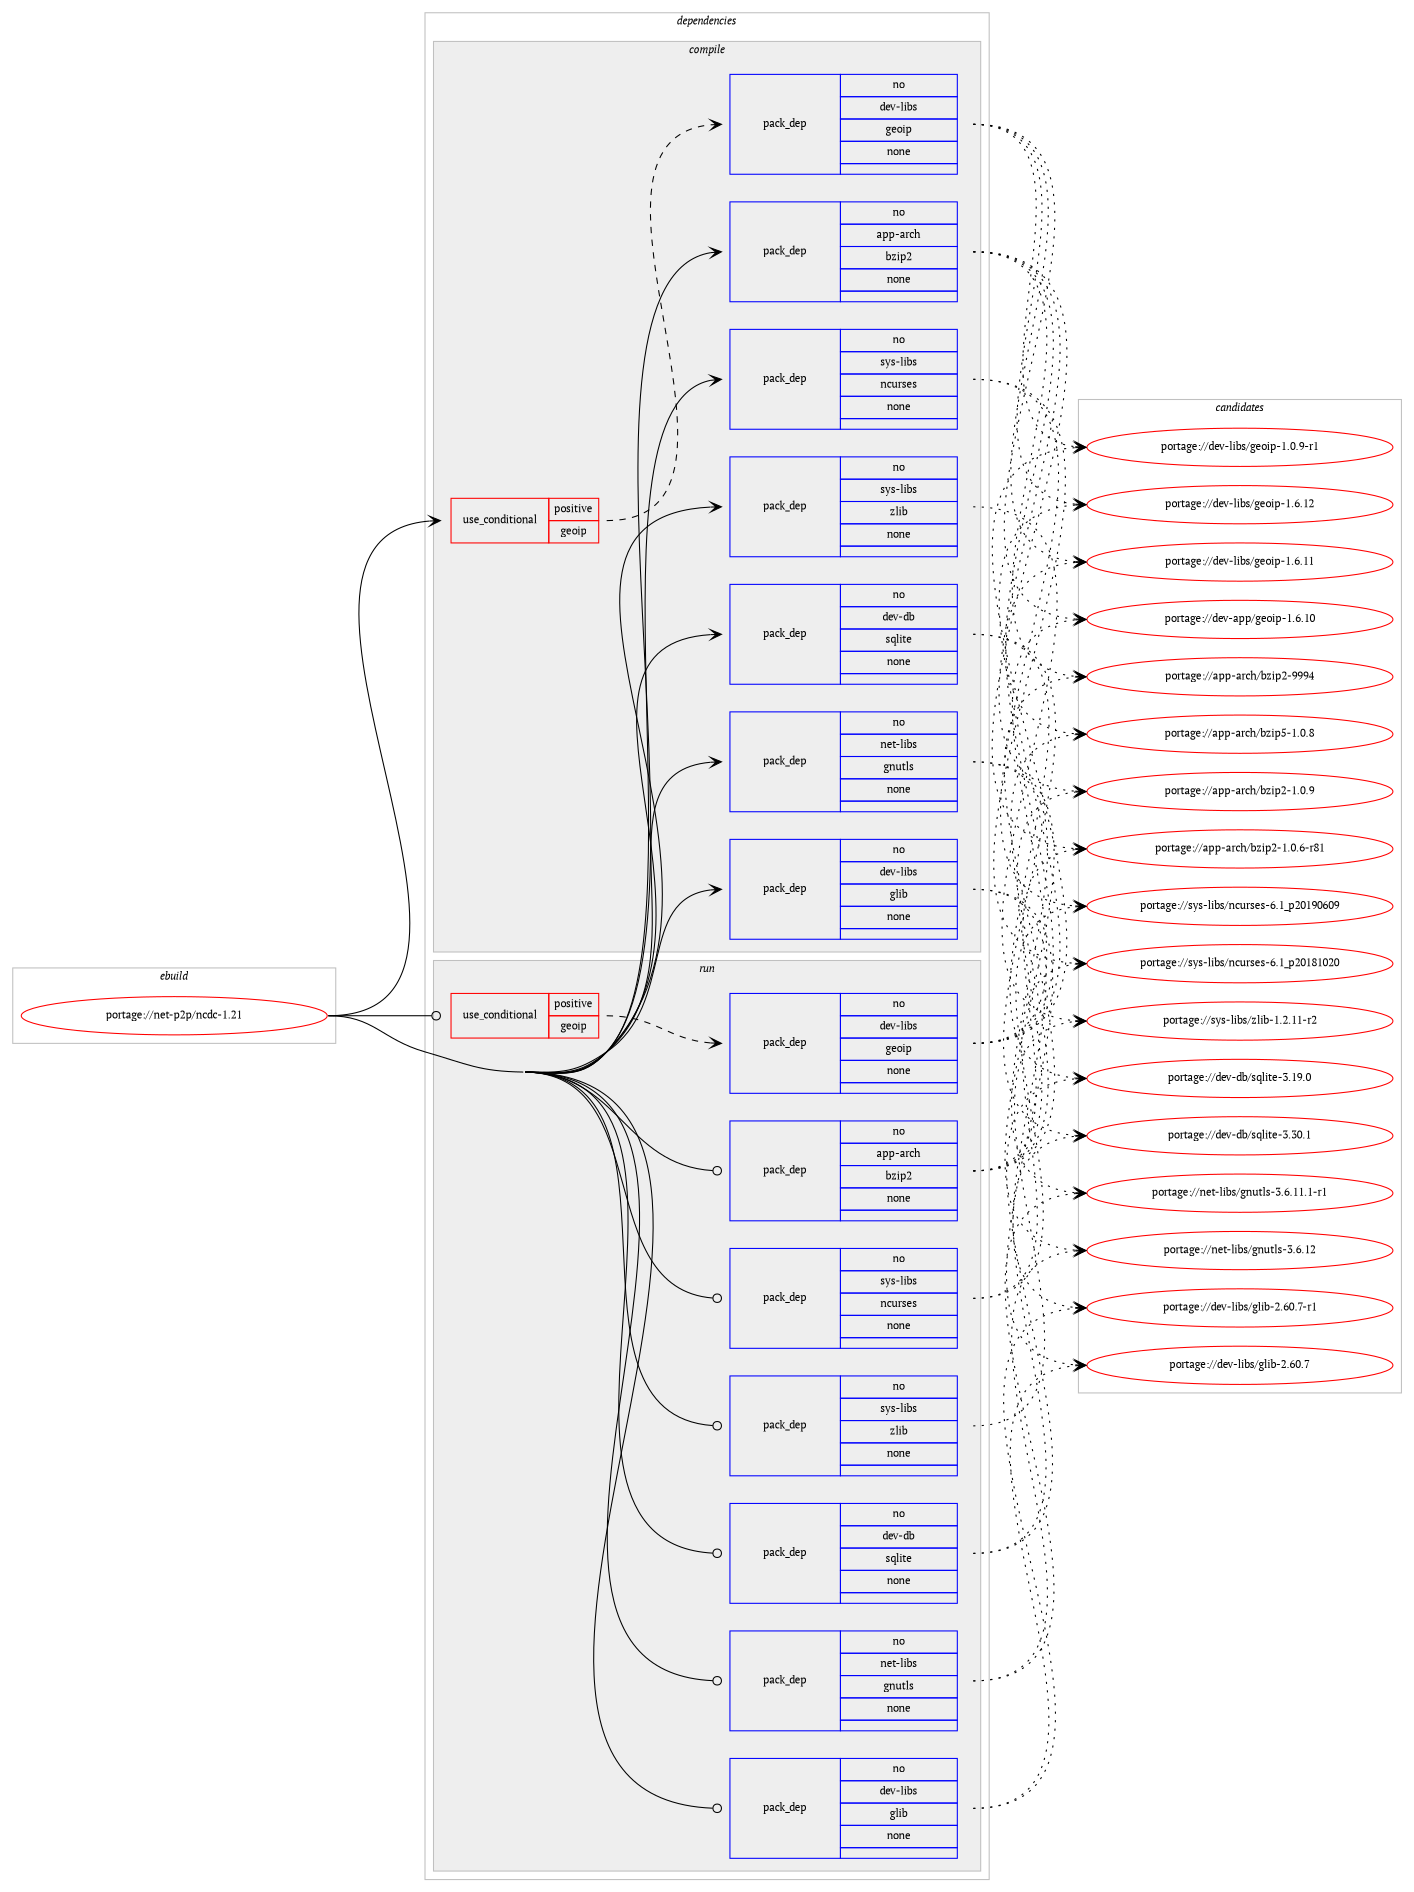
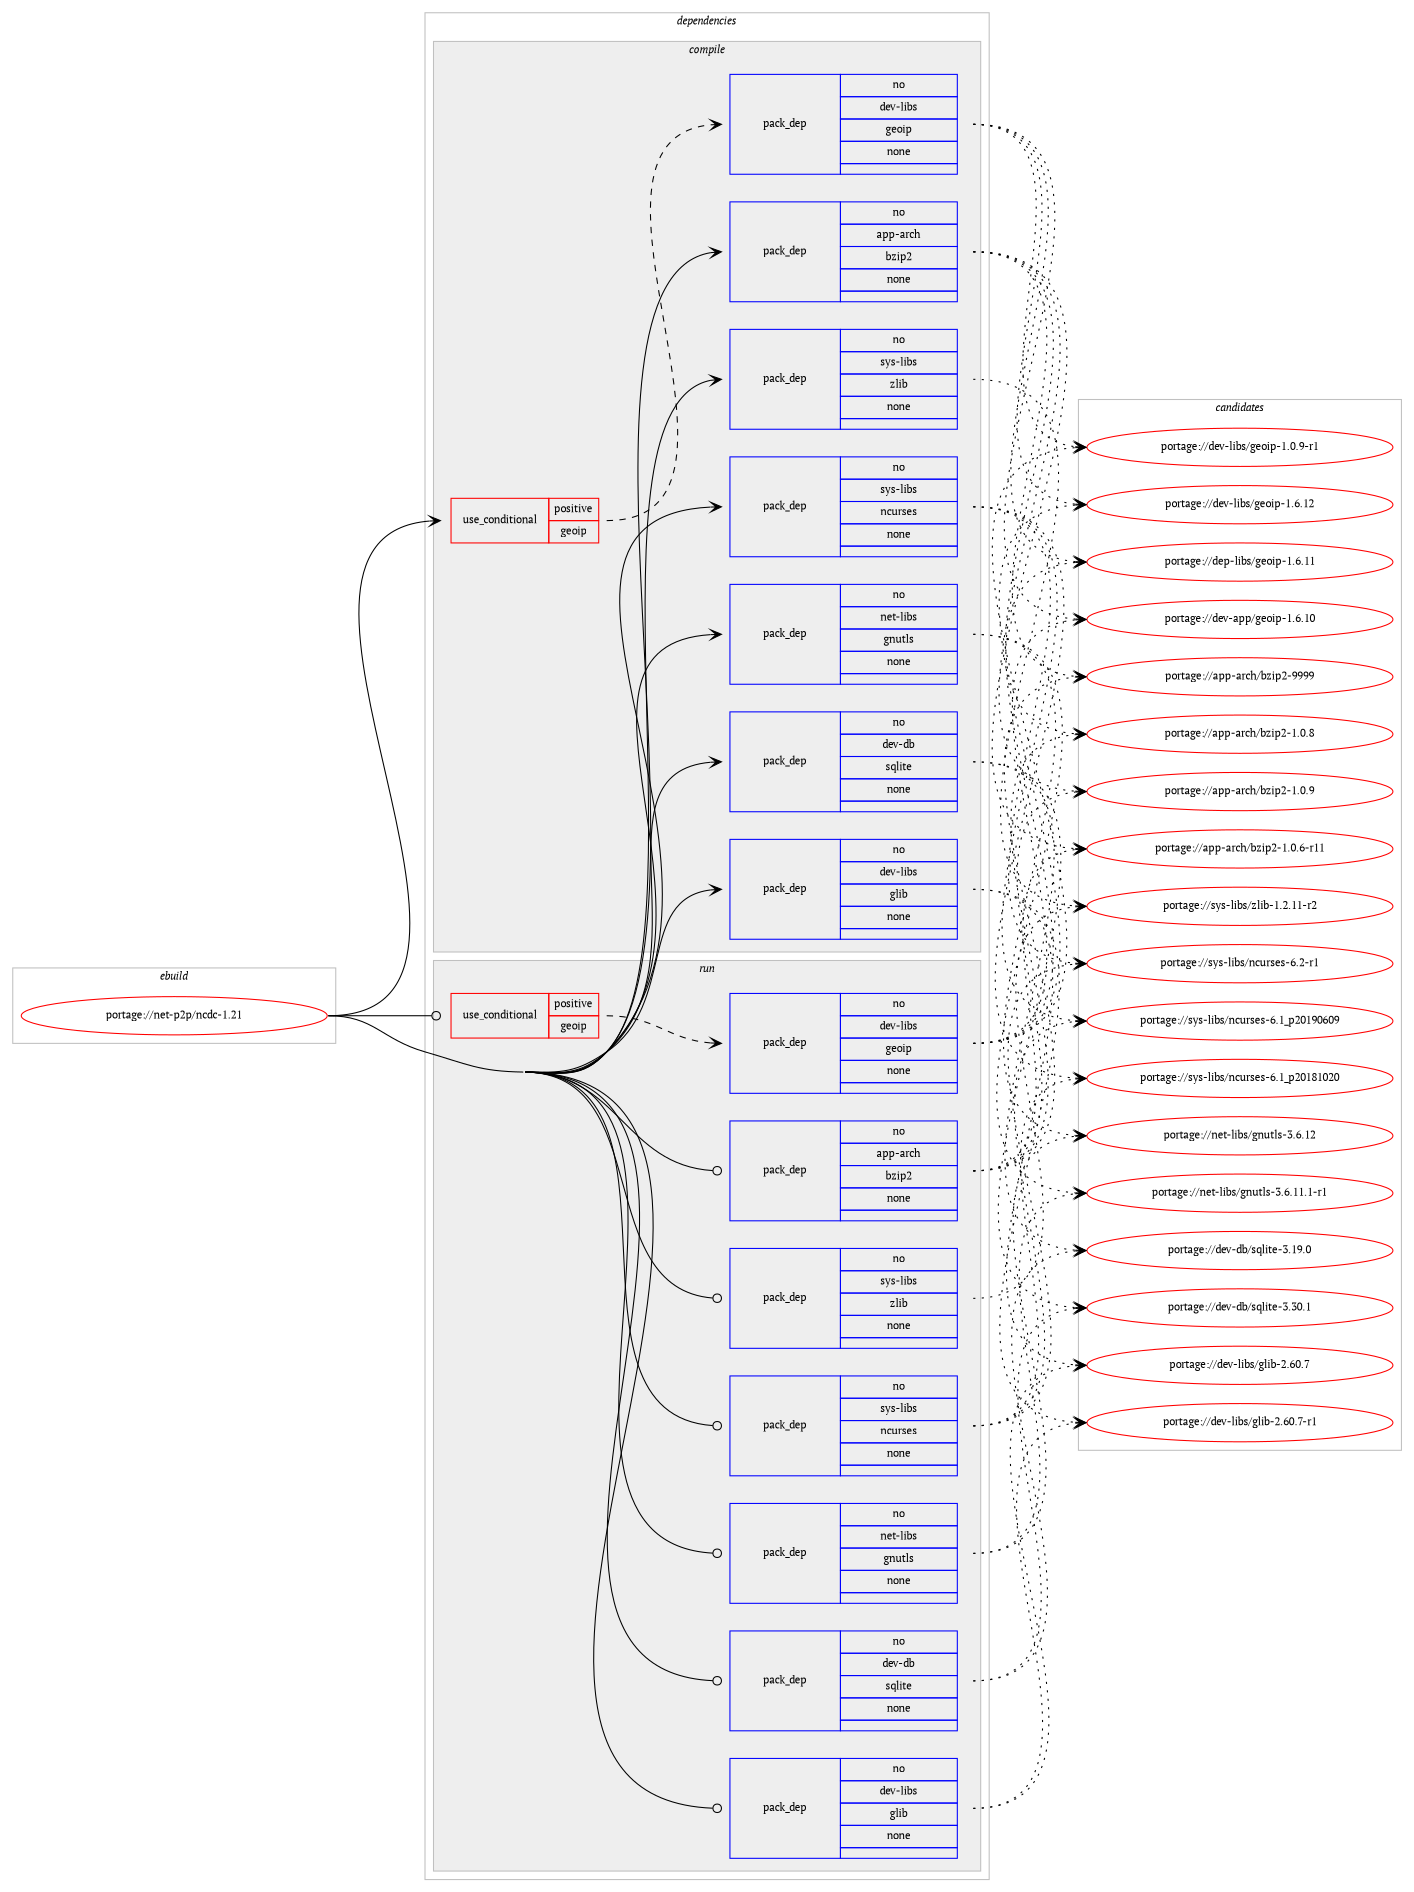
(1240, 562) -> (1240, 562)
(1240, 677) -> (1240, 677)
(1240, 734) -> (1240, 734)
(1240, 849) -> (1240, 849)
none -> (1240, 964)
